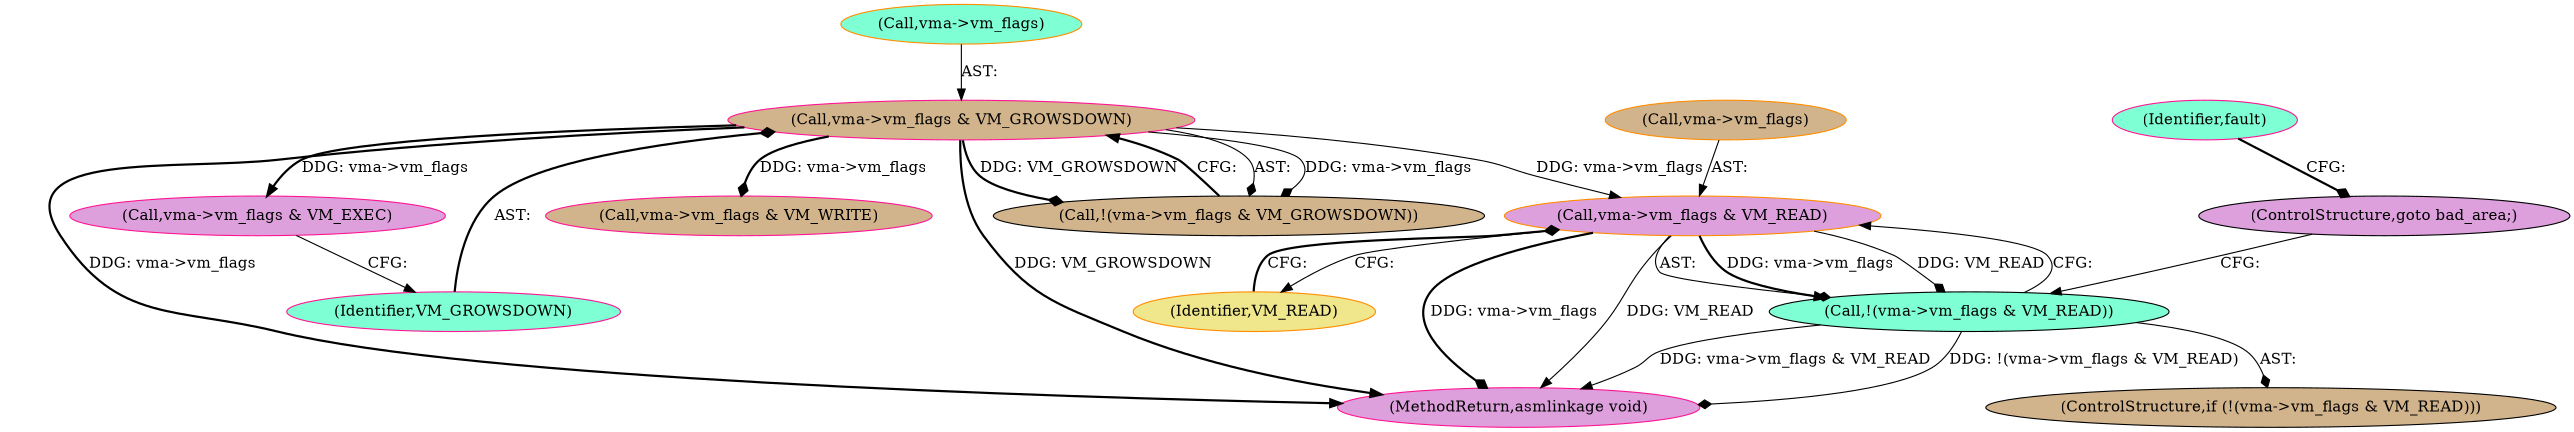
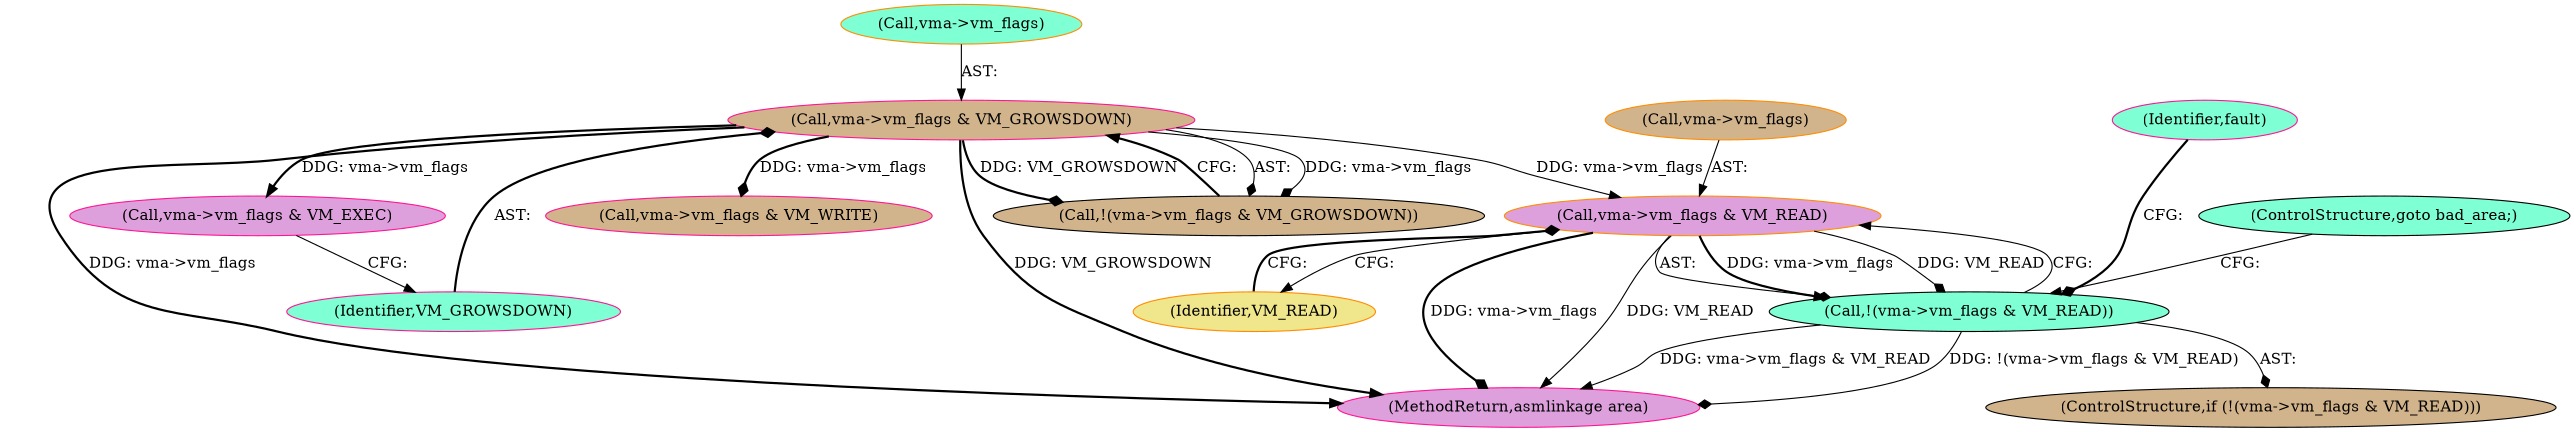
(2288, 164) -> (2132, 217)
(2384, 216) -> (2384, 216)
(1519, 408) -> (1519, 408)
